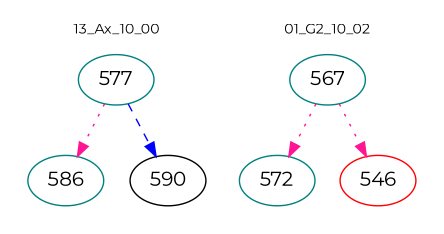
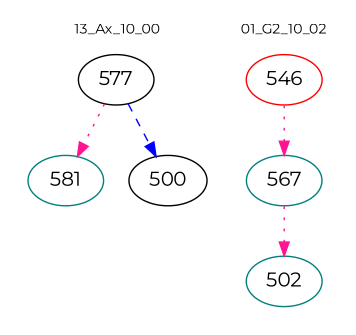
(116, 80) -> (116, 80)
(350, 124) -> (284, 123)
(66, 181) -> (66, 181)
(168, 181) -> (168, 181)
(277, 181) -> (284, 281)
